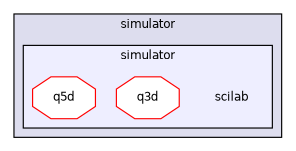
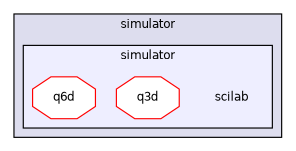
(64, 98) -> (64, 98)
